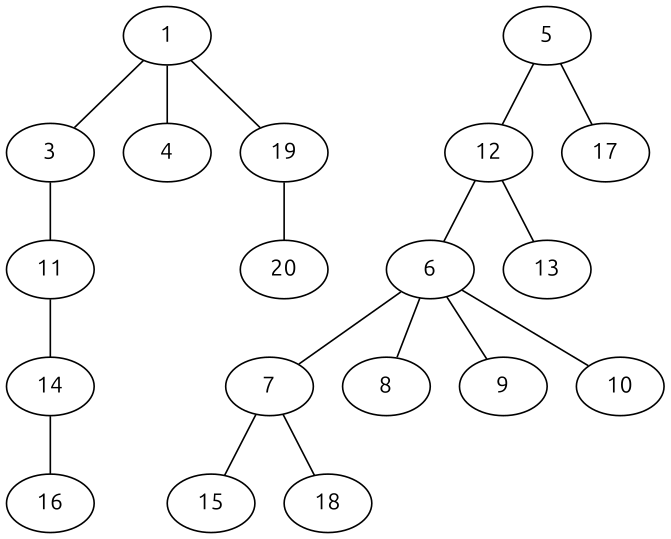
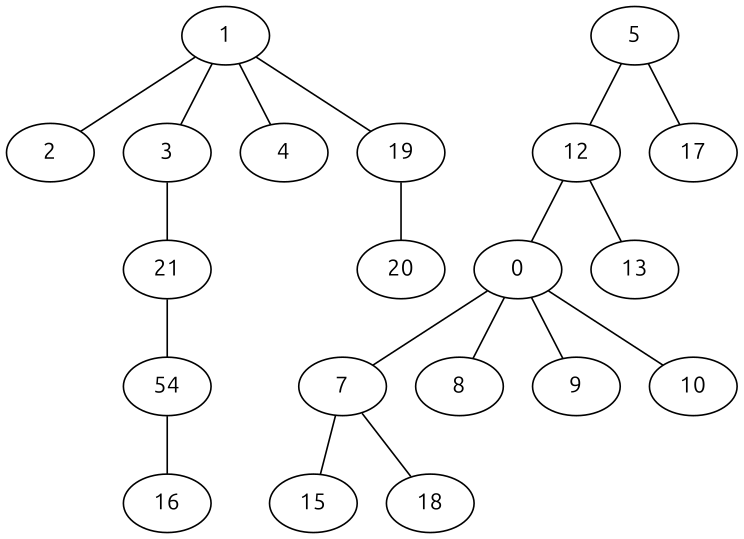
none -> (50, 153)
(50, 270) -> (167, 270)
(430, 270) -> (518, 270)
(50, 386) -> (167, 386)
